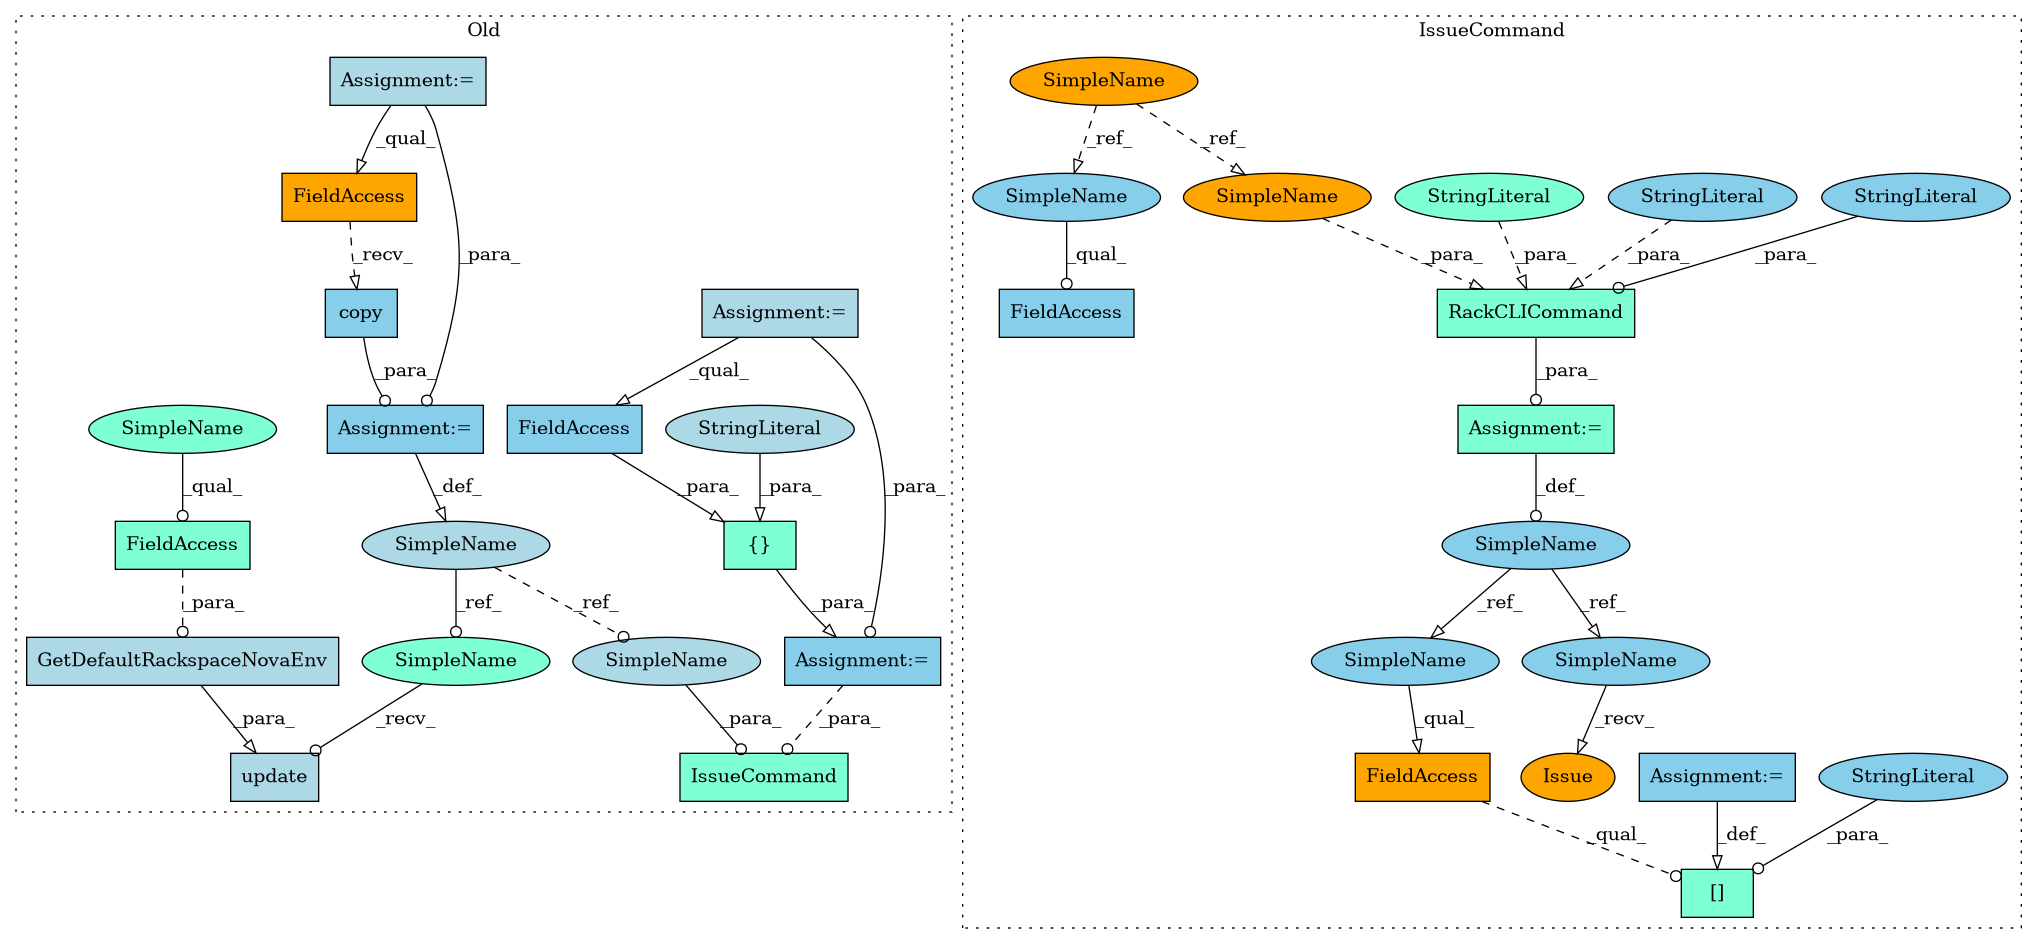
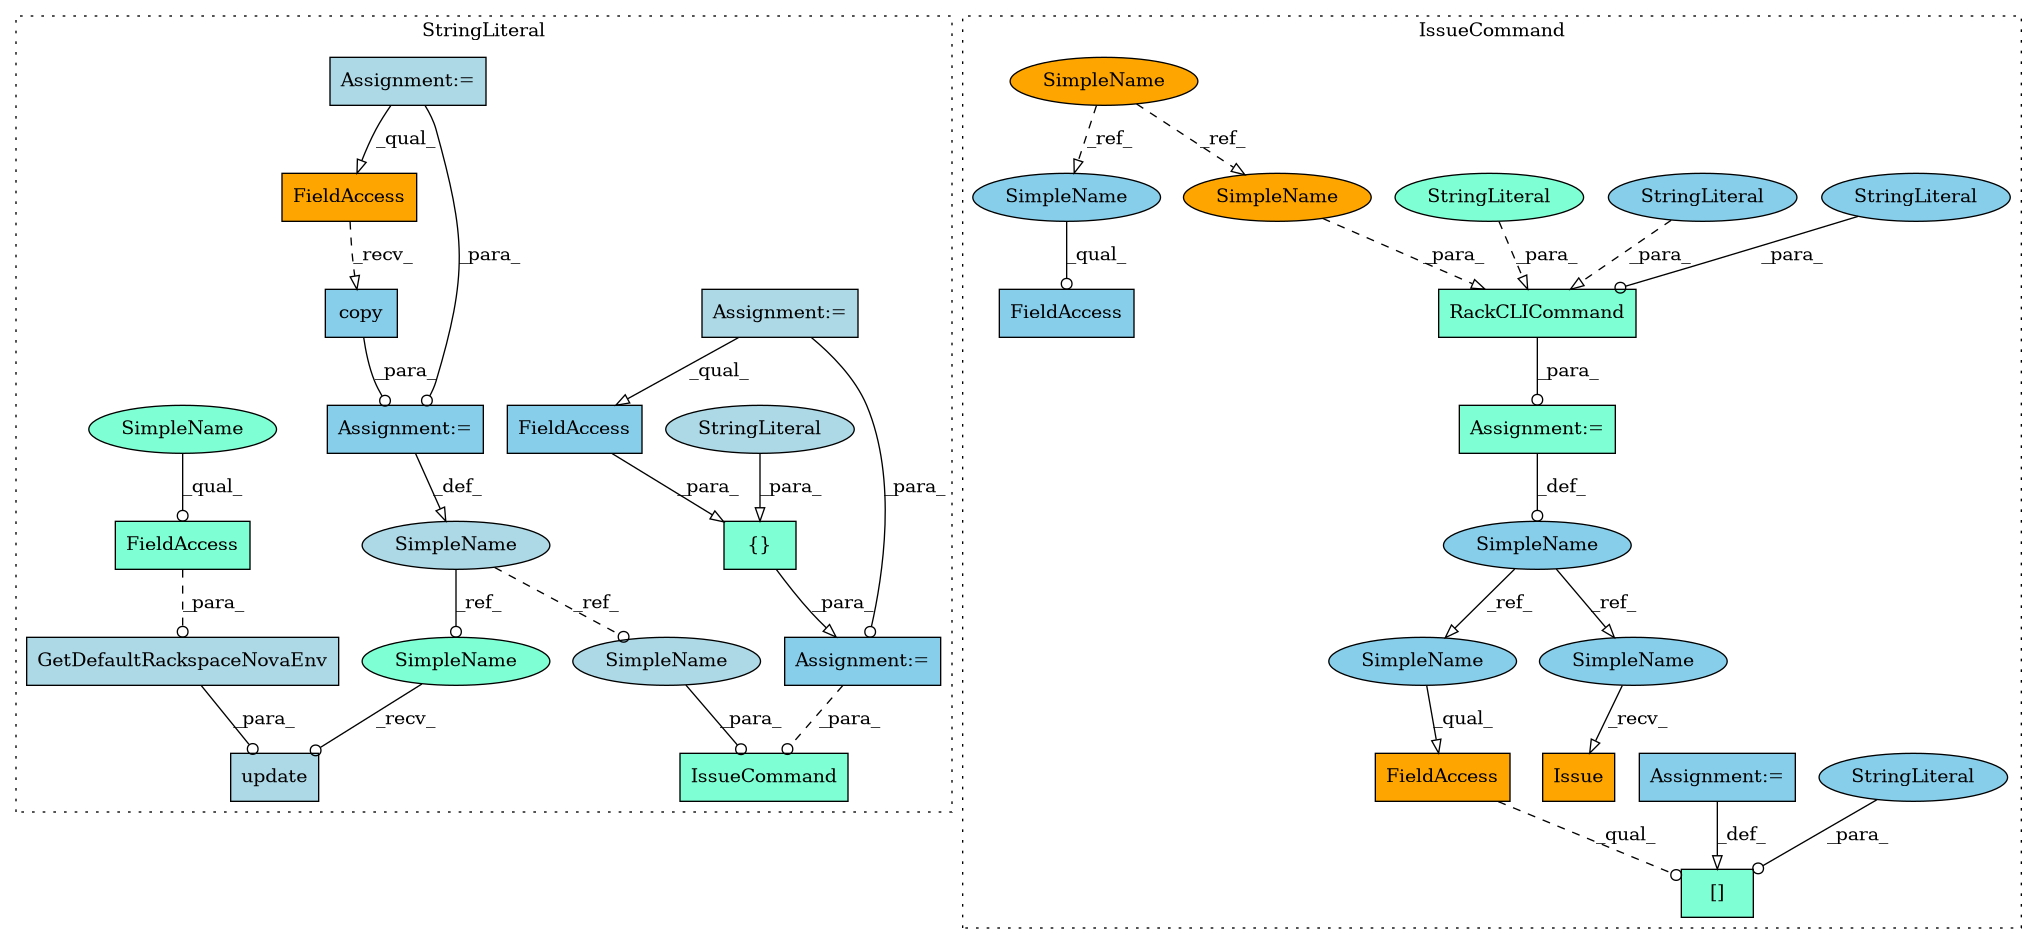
(484, 31) -> (484, 31)
(224, 714) -> (225, 715)
(1568, 777) -> (1579, 777)
